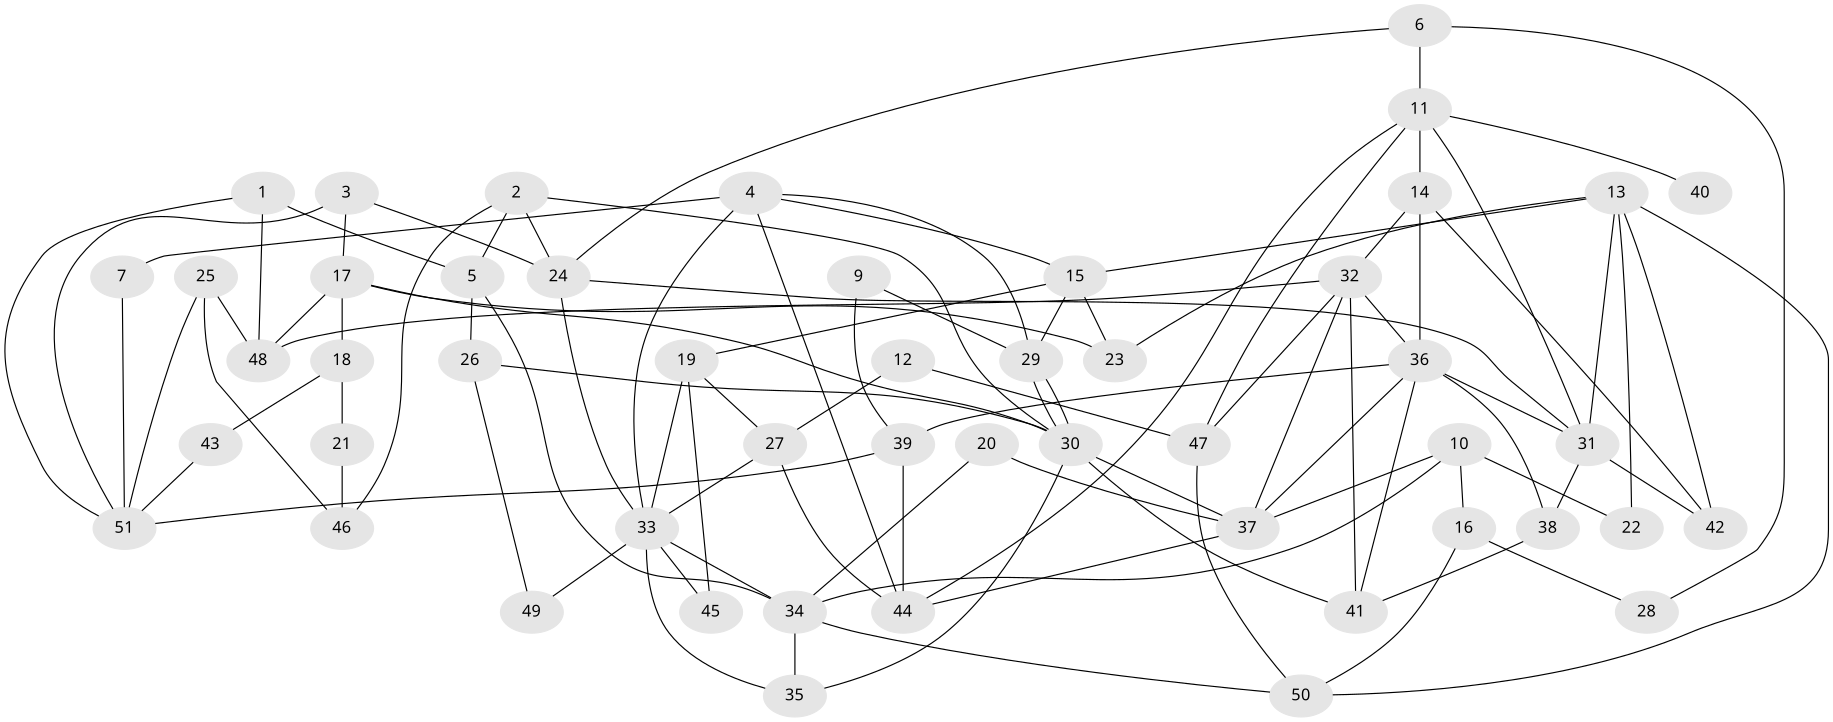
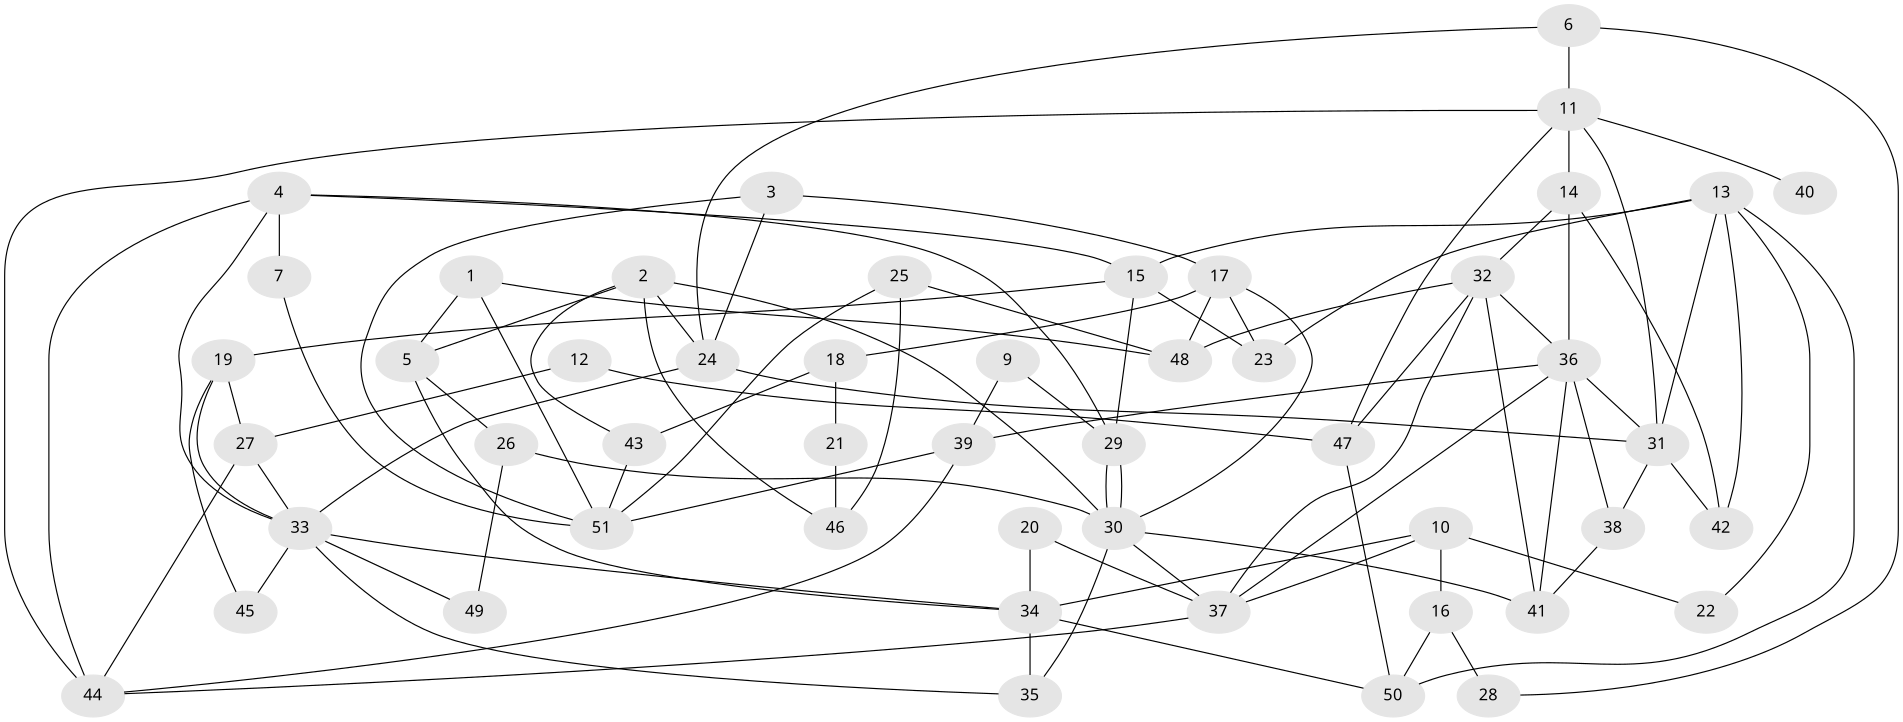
none -> (531, 357)
